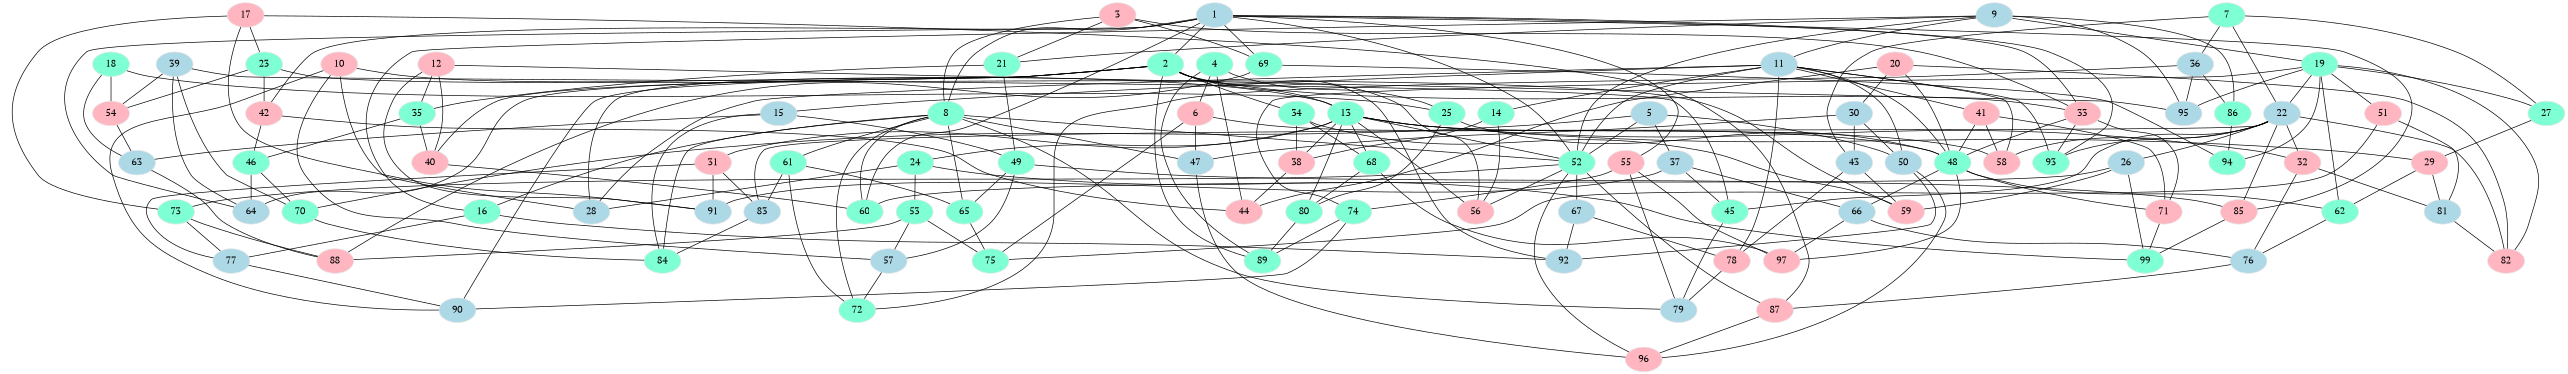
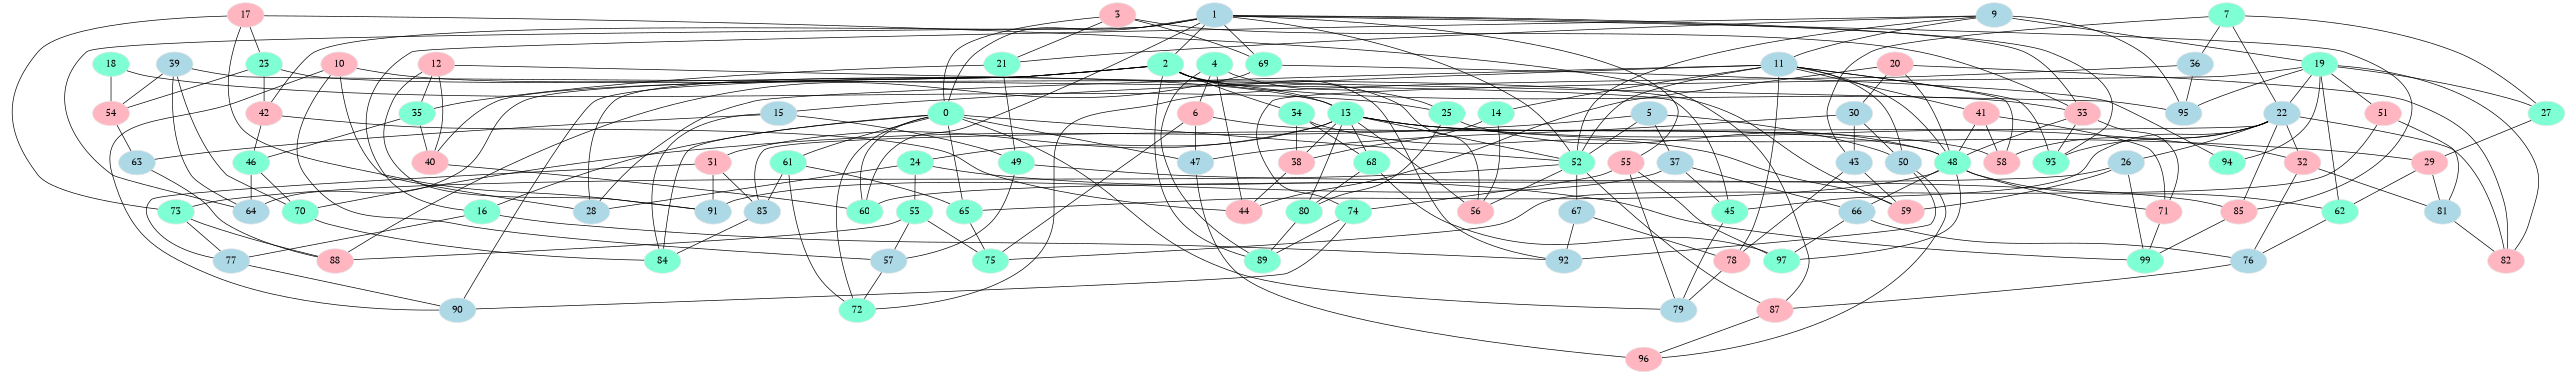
(946, 113) -> (946, 113)
(2233, 113) -> none
(85, 121) -> none
(990, 187) -> (1534, 199)
(1782, 261) -> (1782, 261)
(1542, 279) -> none
